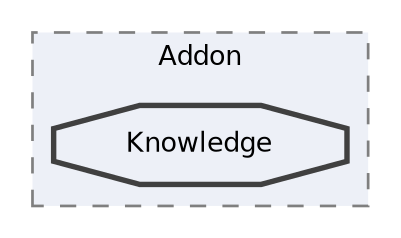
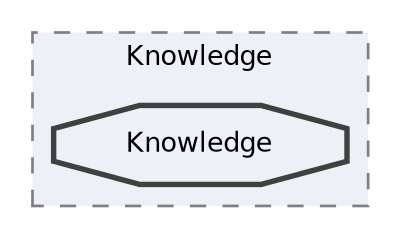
(200, 58) -> (200, 58)
